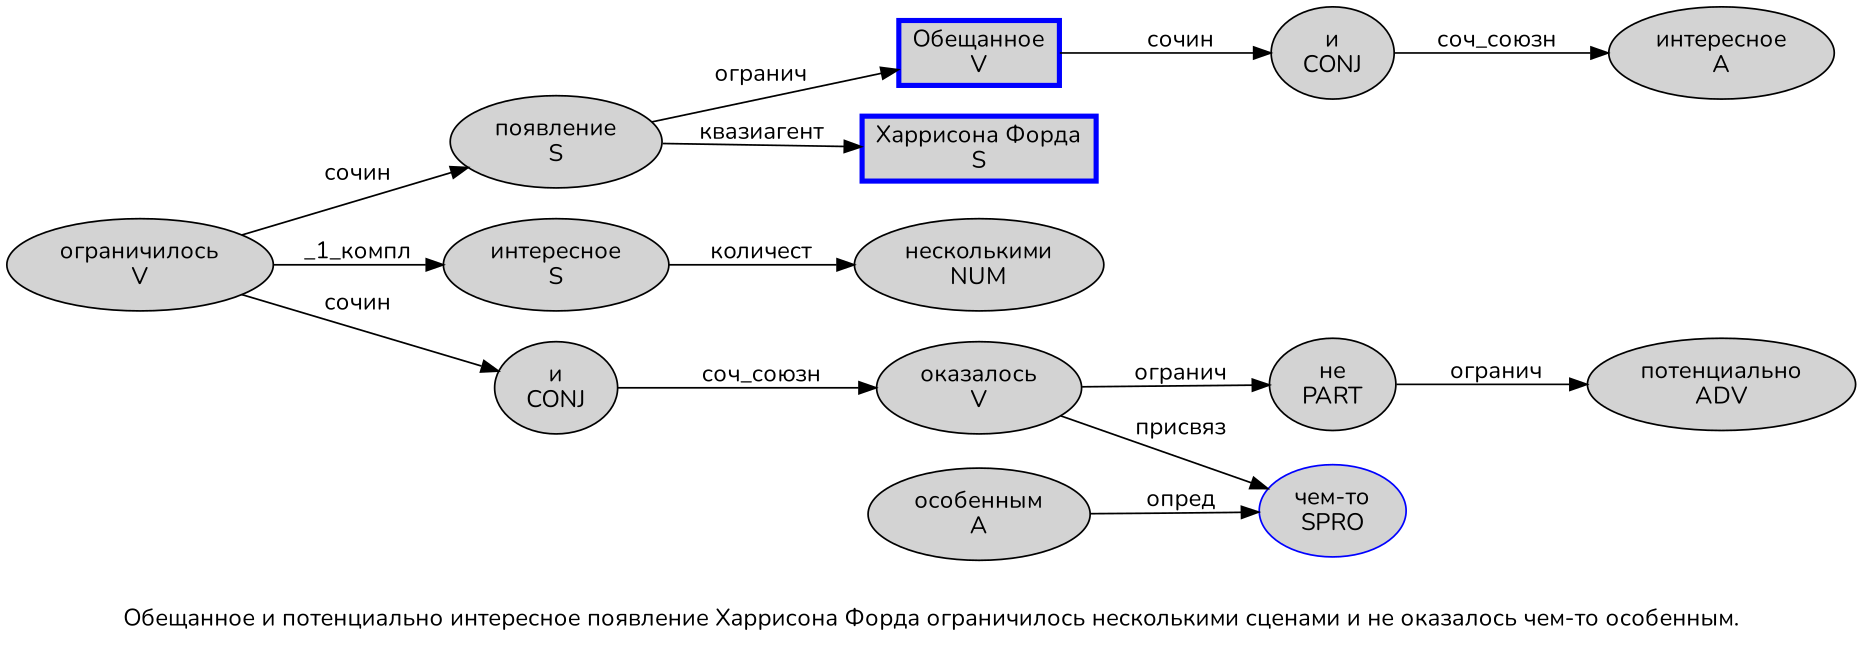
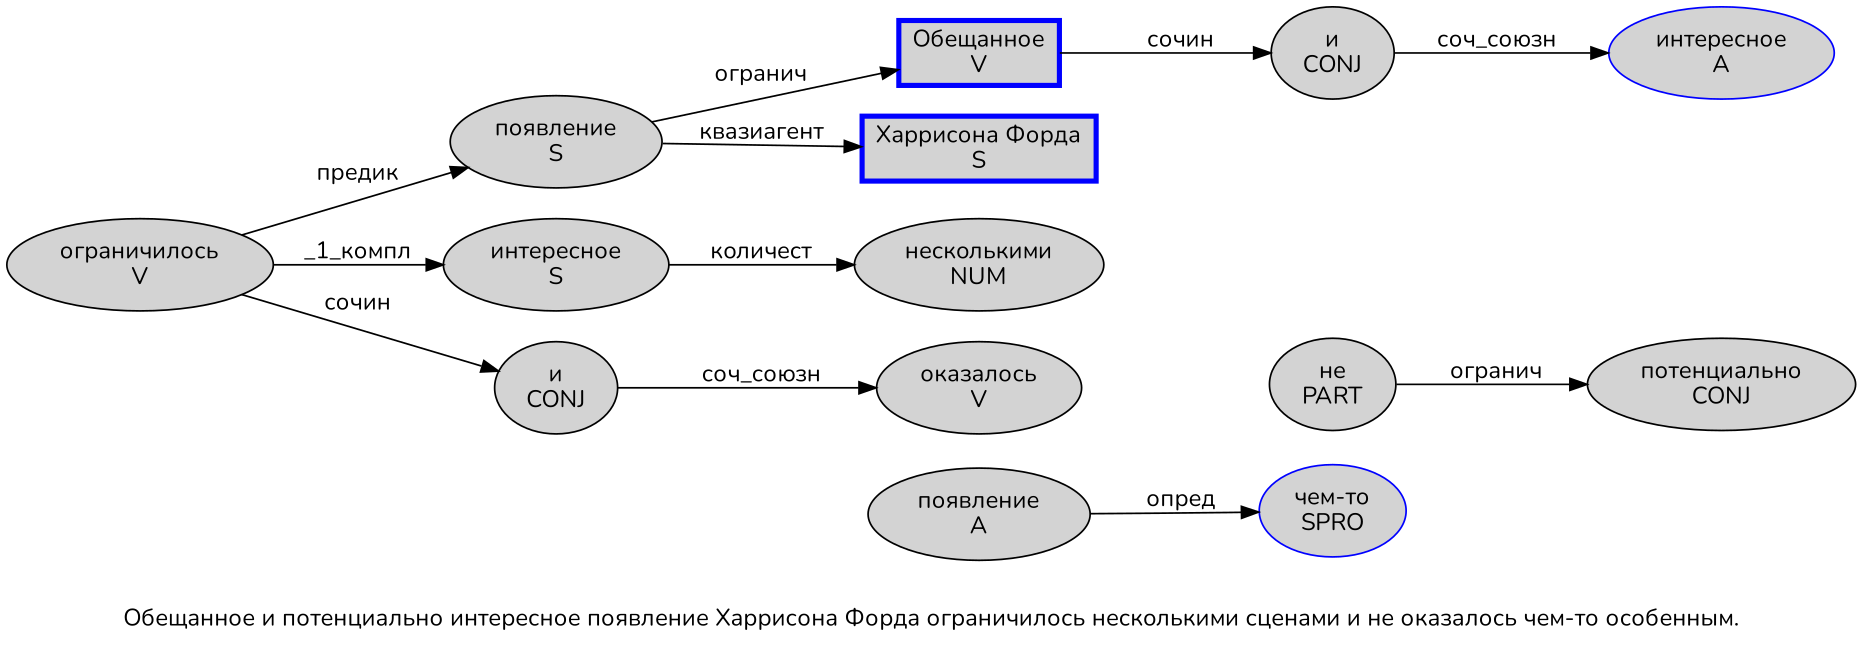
(1721, 53) -> (1721, 53)
(358, 173) -> (358, 173)
(1721, 384) -> (1721, 384)
(1167, 386) -> none
(1156, 449) -> none
(979, 514) -> (979, 514)
